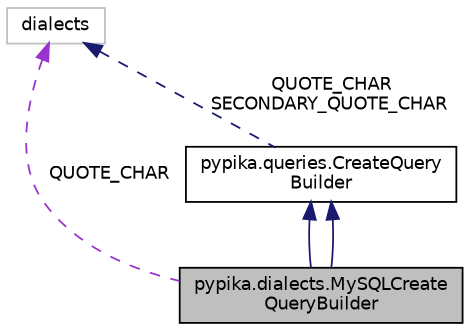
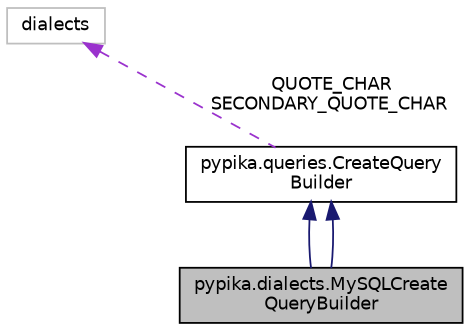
(188, 100) -> (188, 100)
(48, 207) -> none
